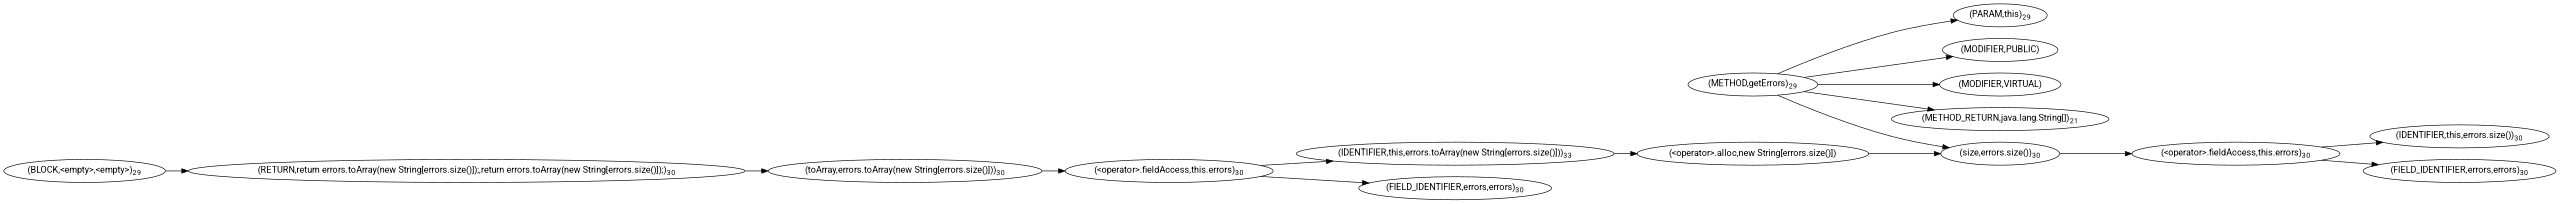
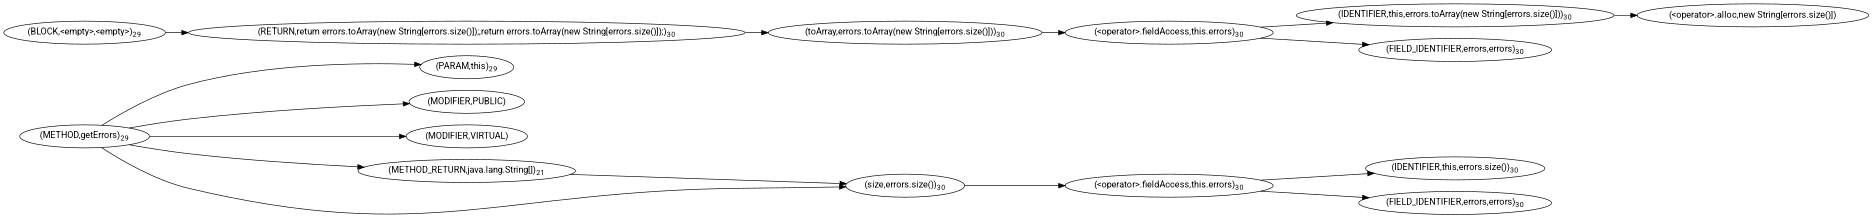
(1568, 153) -> (1568, 14)
(1901, 154) -> (705, 179)
